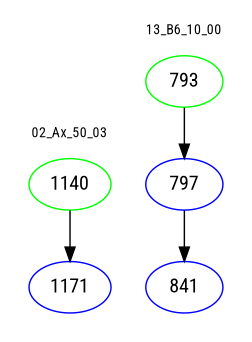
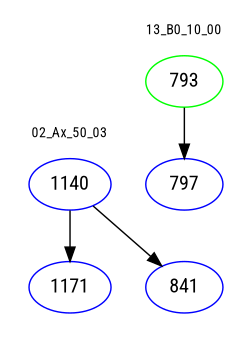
(184, 31) -> (184, 31)
(70, 184) -> (70, 184)
(184, 229) -> (113, 224)
